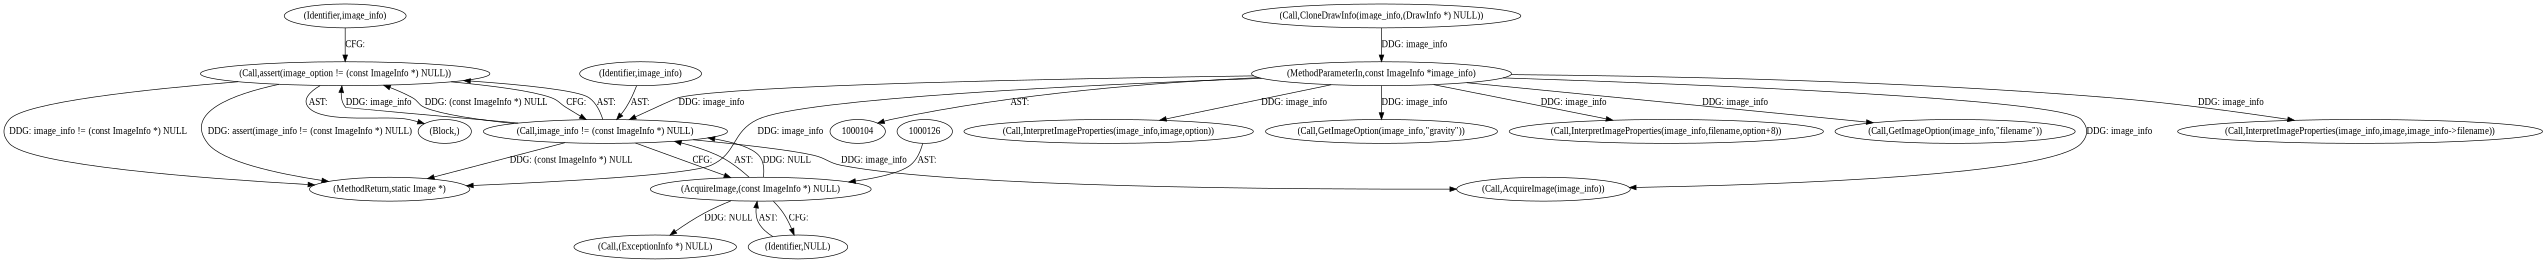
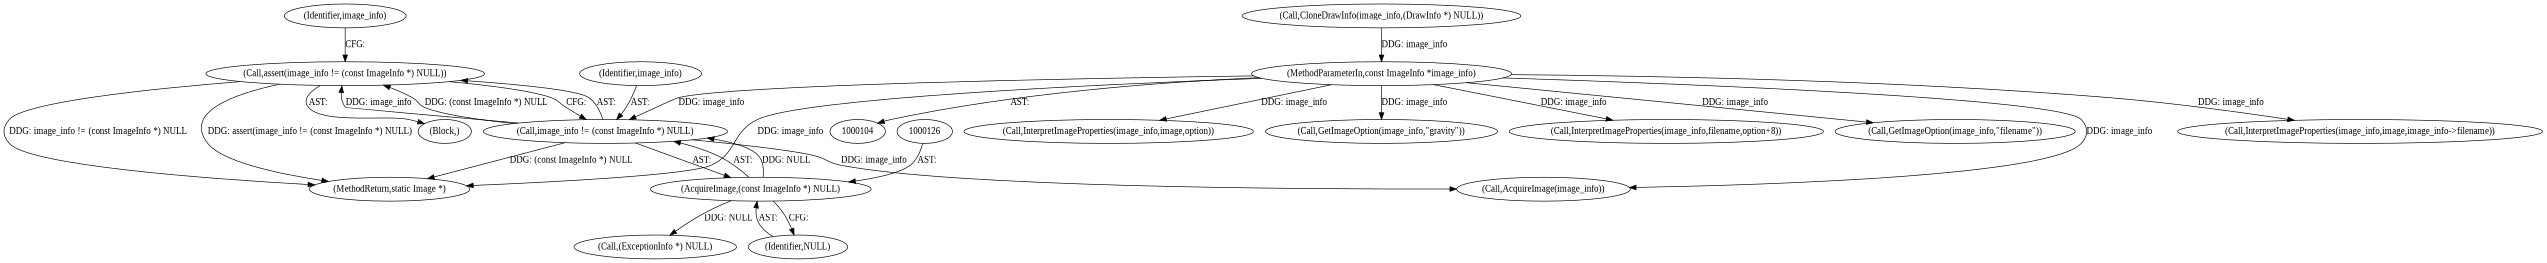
(345, 74) -> (345, 74)
(704, 160) -> (703, 160)
